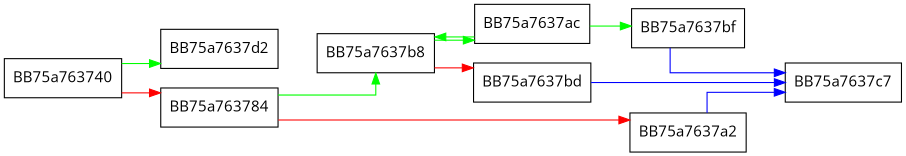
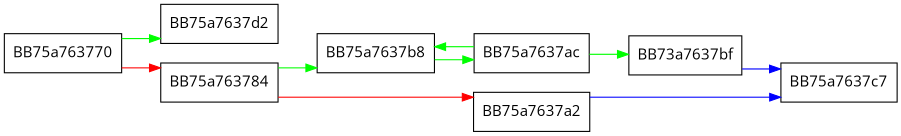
(688, 28) -> (685, 55)
(63, 78) -> (63, 53)
(532, 83) -> none
